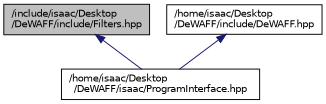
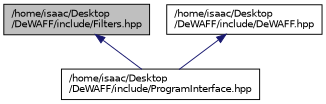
(77, 20) -> (77, 20)
(161, 84) -> (161, 84)
